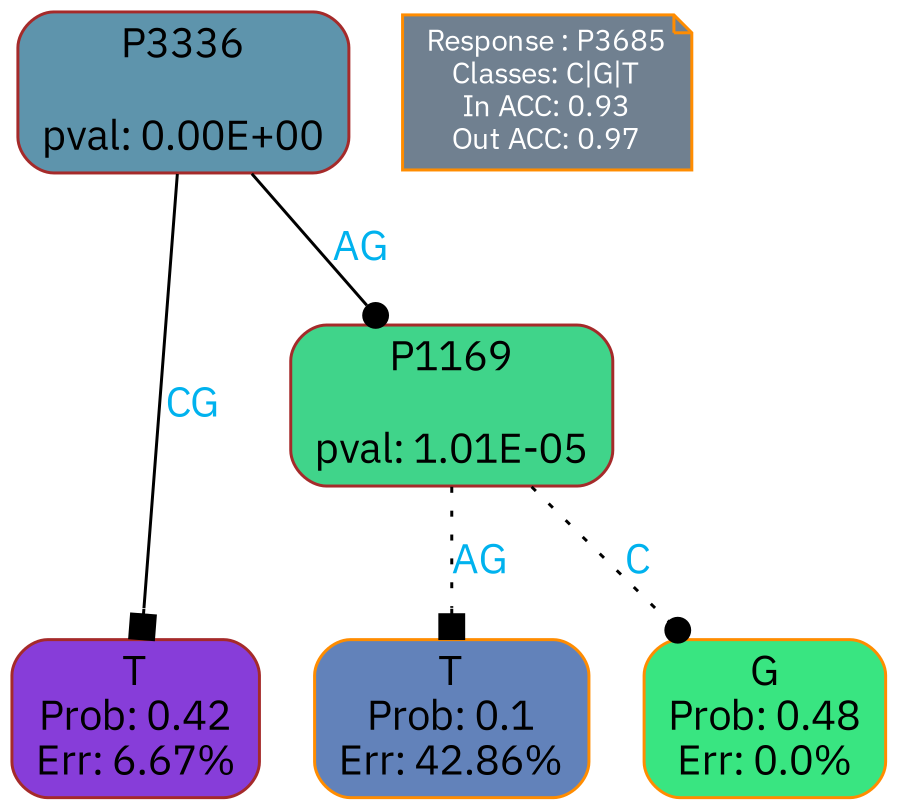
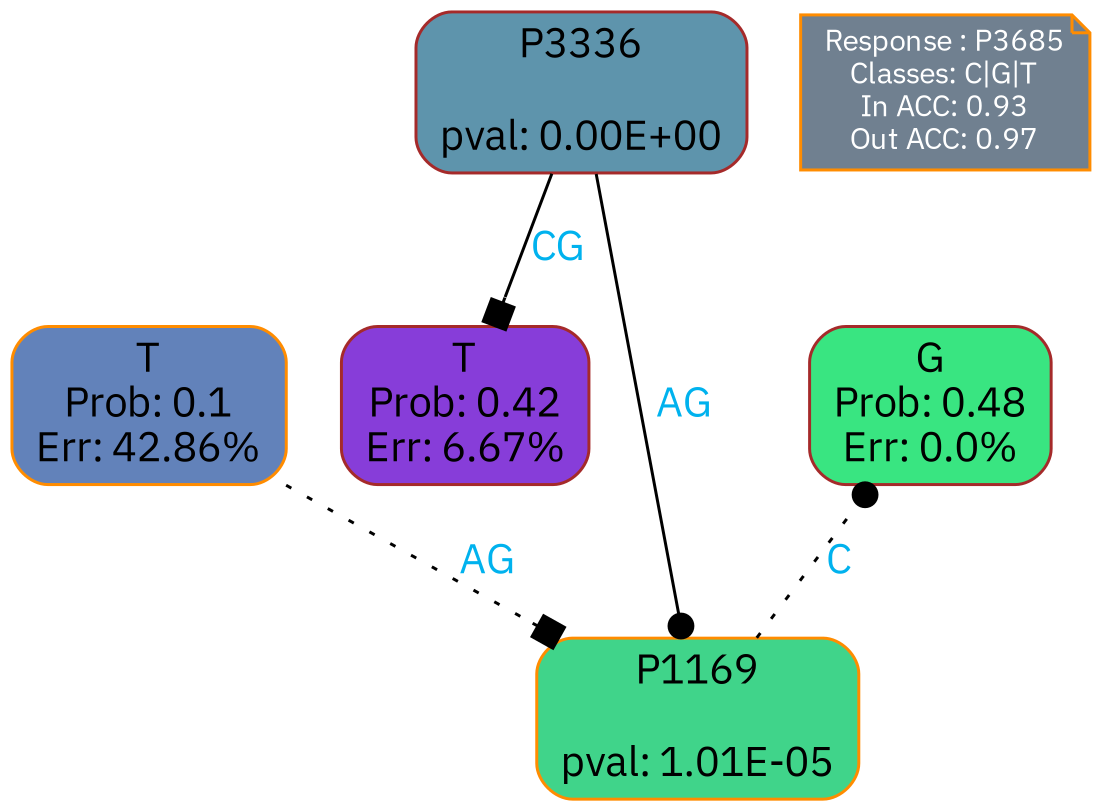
(452, 406) -> (698, 719)
(452, 547) -> (409, 554)
(765, 719) -> (930, 406)
